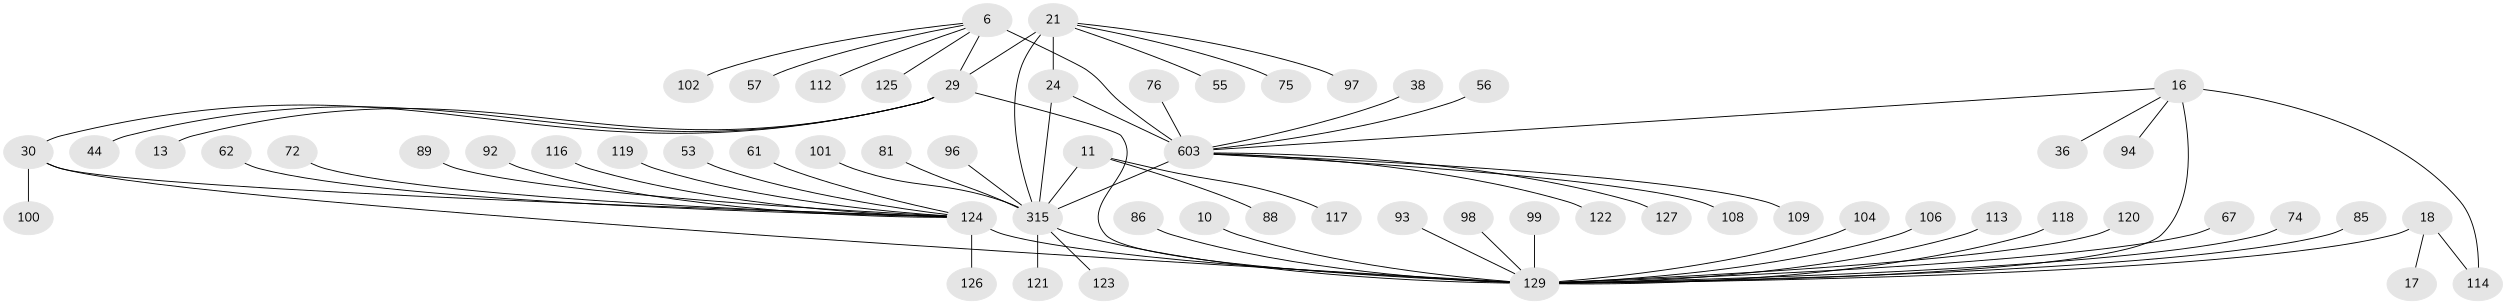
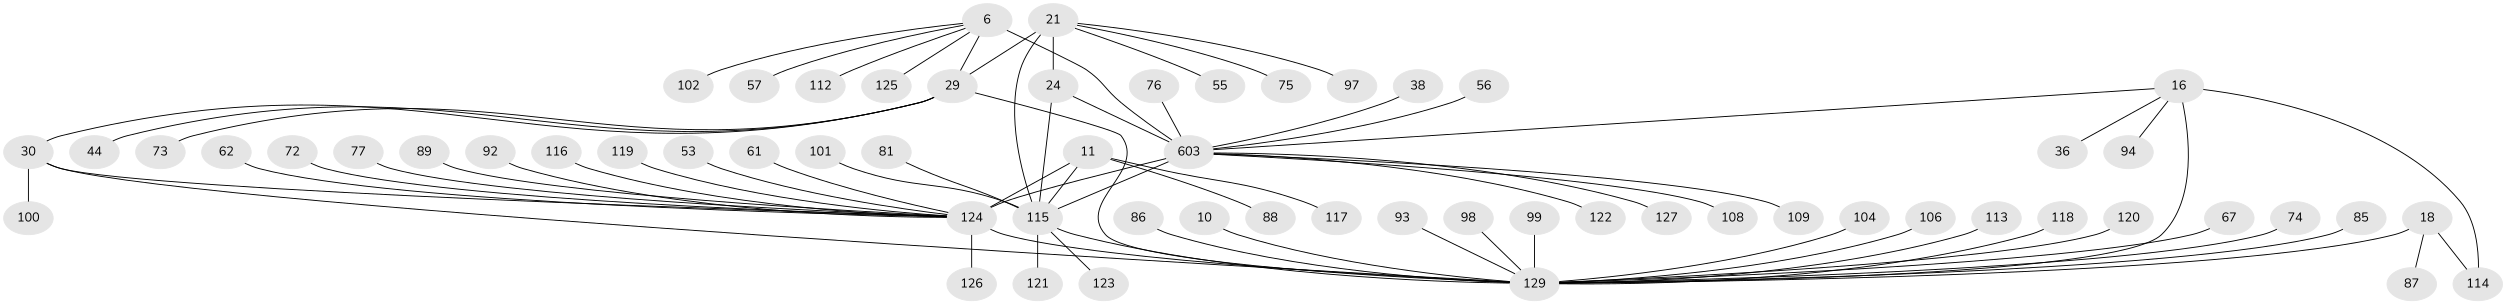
(160, 152) -> (160, 152)
none -> (358, 152)
(952, 152) -> none
none -> (1078, 181)
none -> (1032, 184)
(1038, 218) -> (1038, 218)
(2412, 284) -> (2412, 284)
